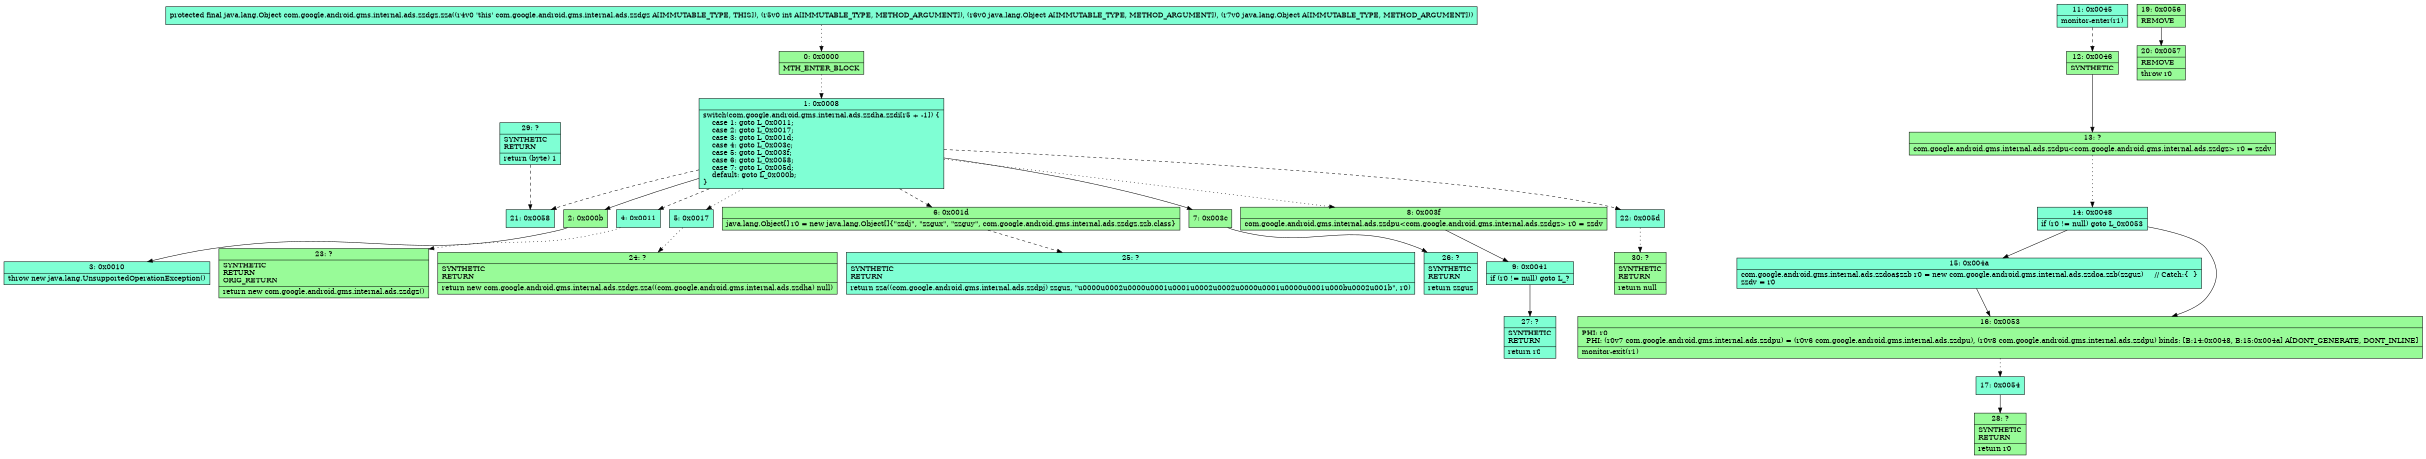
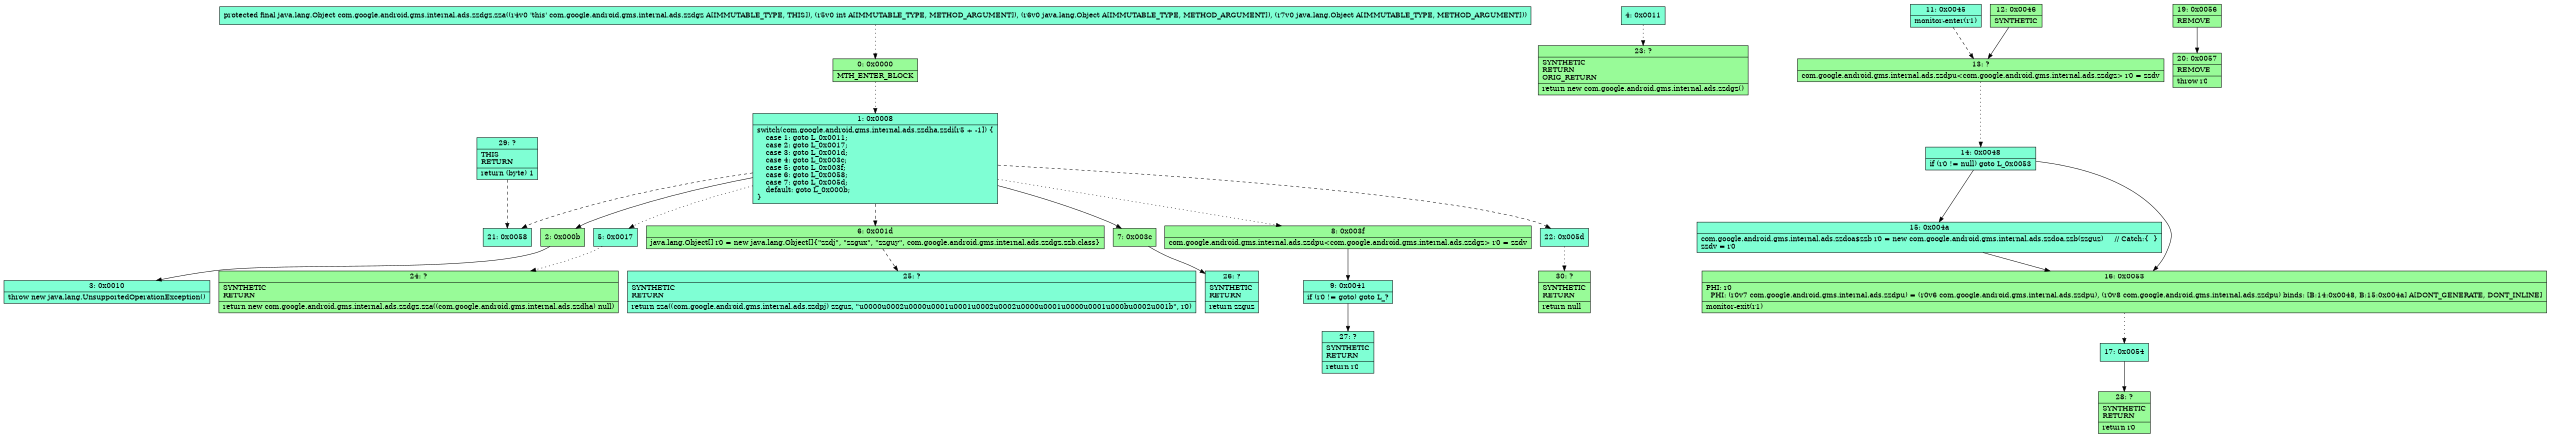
(2092, 37) -> (1962, 41)
(526, 140) -> (490, 155)
(686, 198) -> none
(1530, 279) -> (1348, 297)
